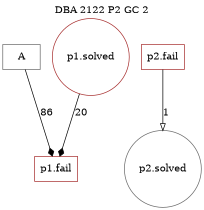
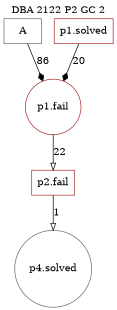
(91, 57) -> (84, 31)
none -> (53, 149)
(56, 169) -> (53, 107)
(163, 169) -> (53, 269)
